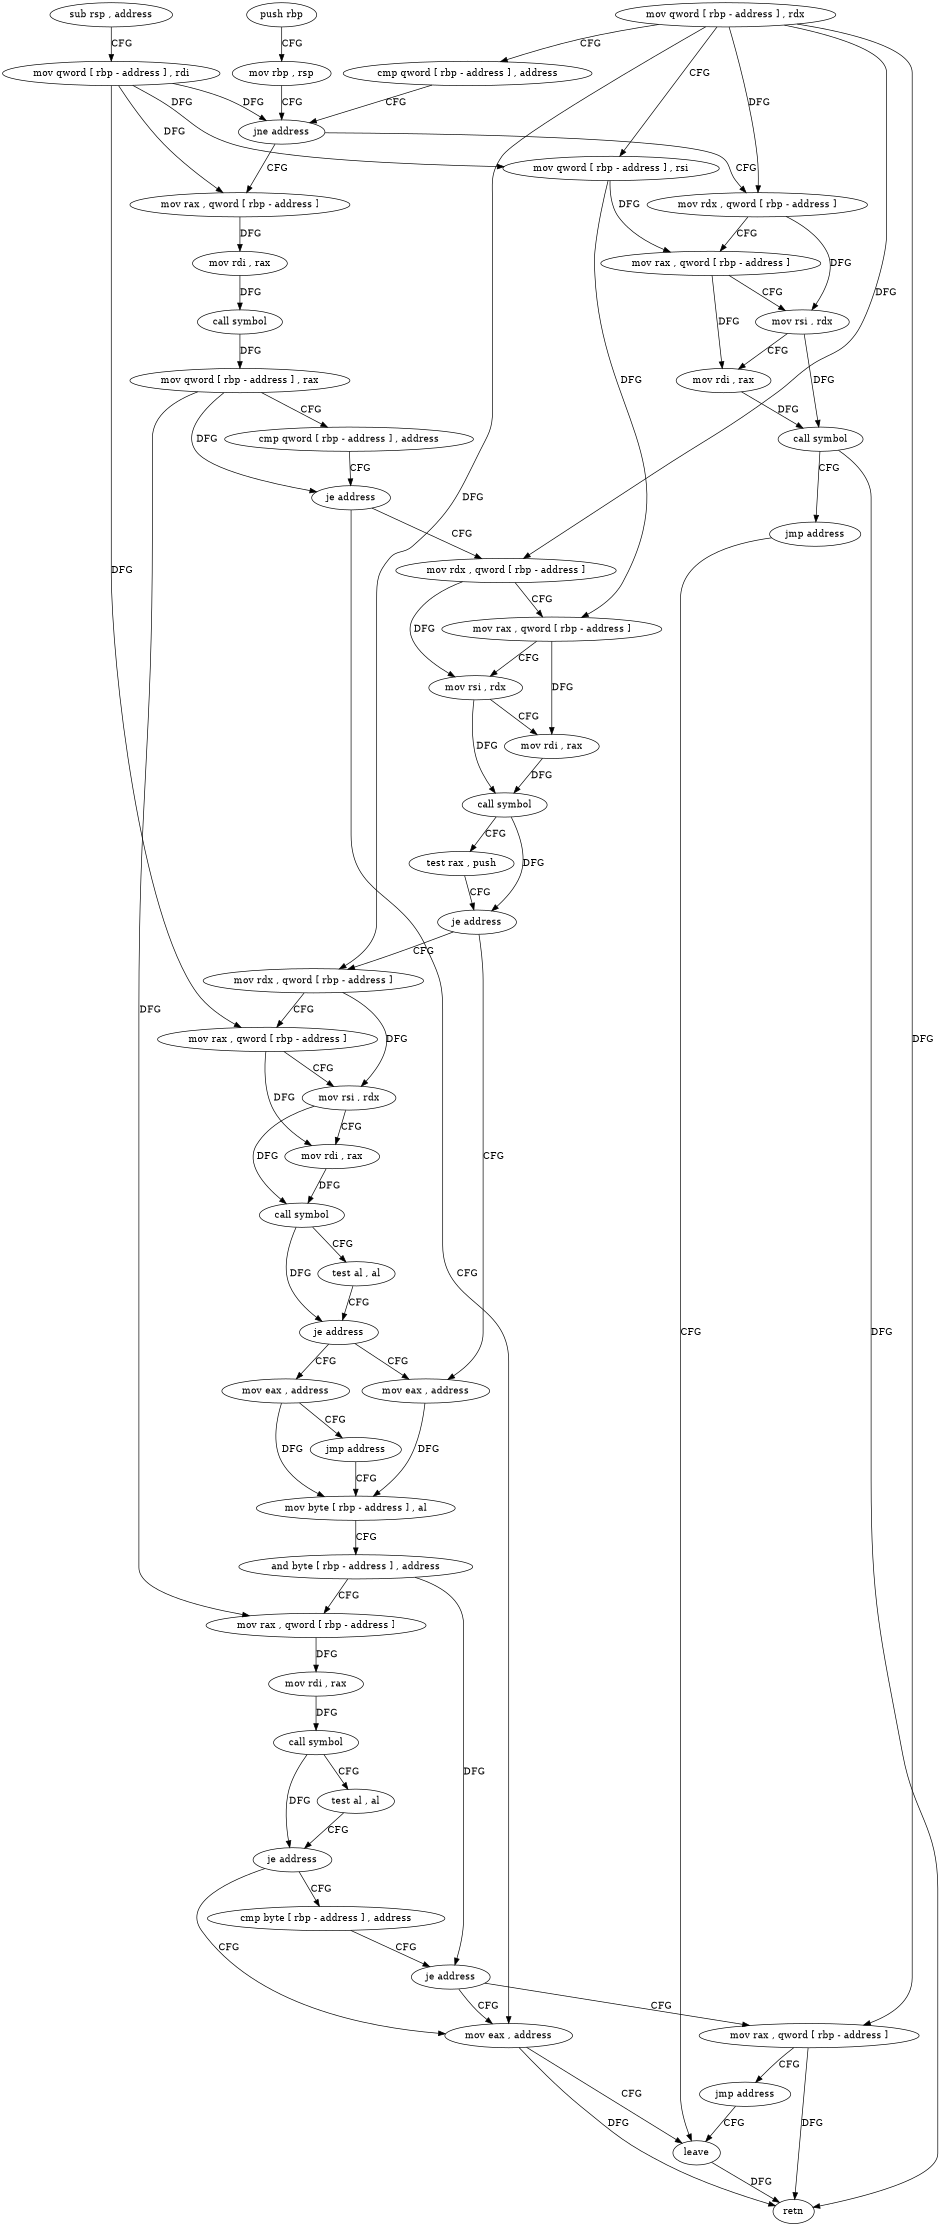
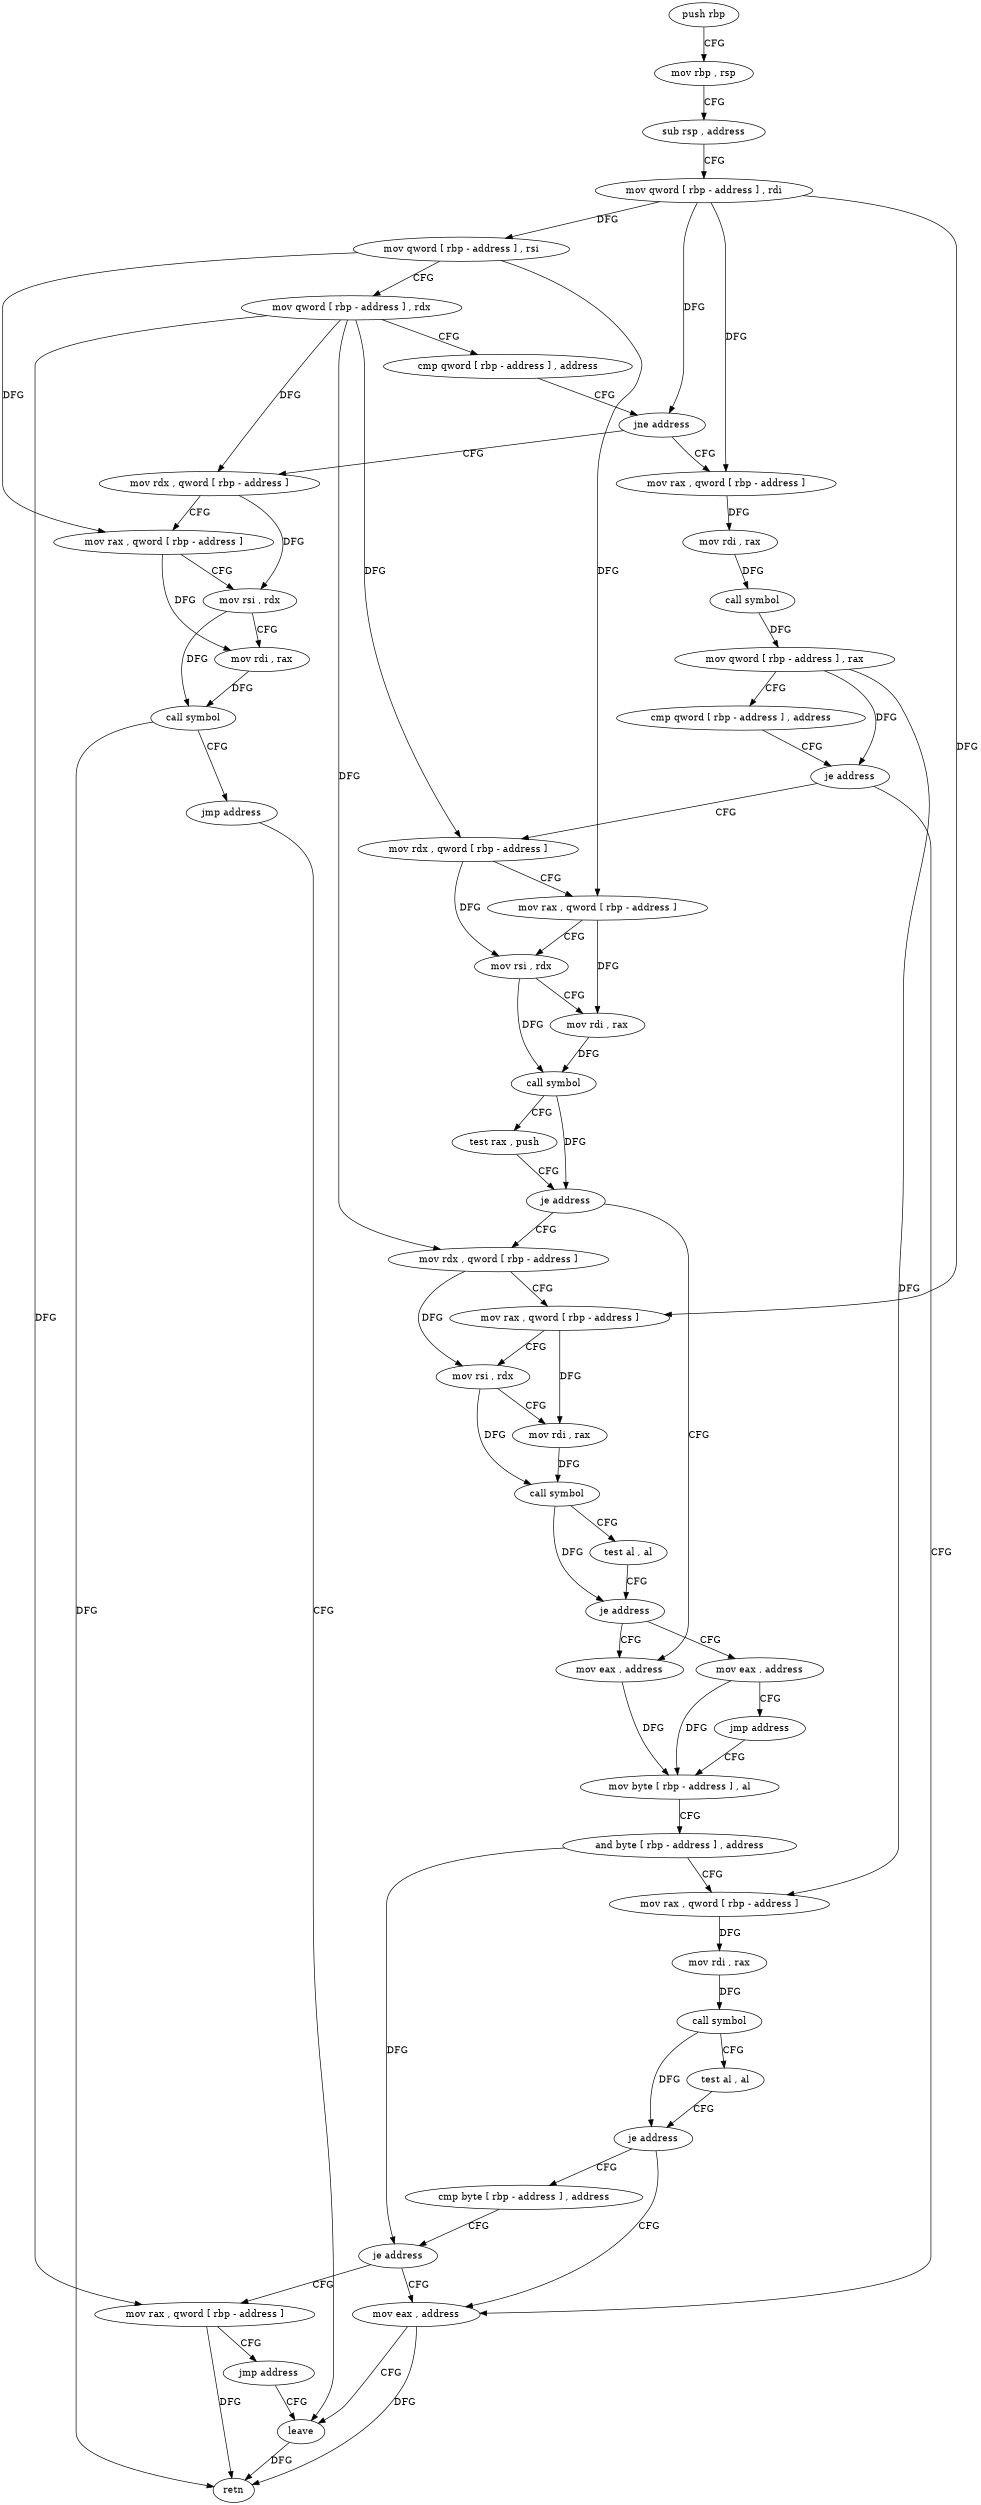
(670, 89) -> (410, 277)
(282, 99) -> (704, 99)
